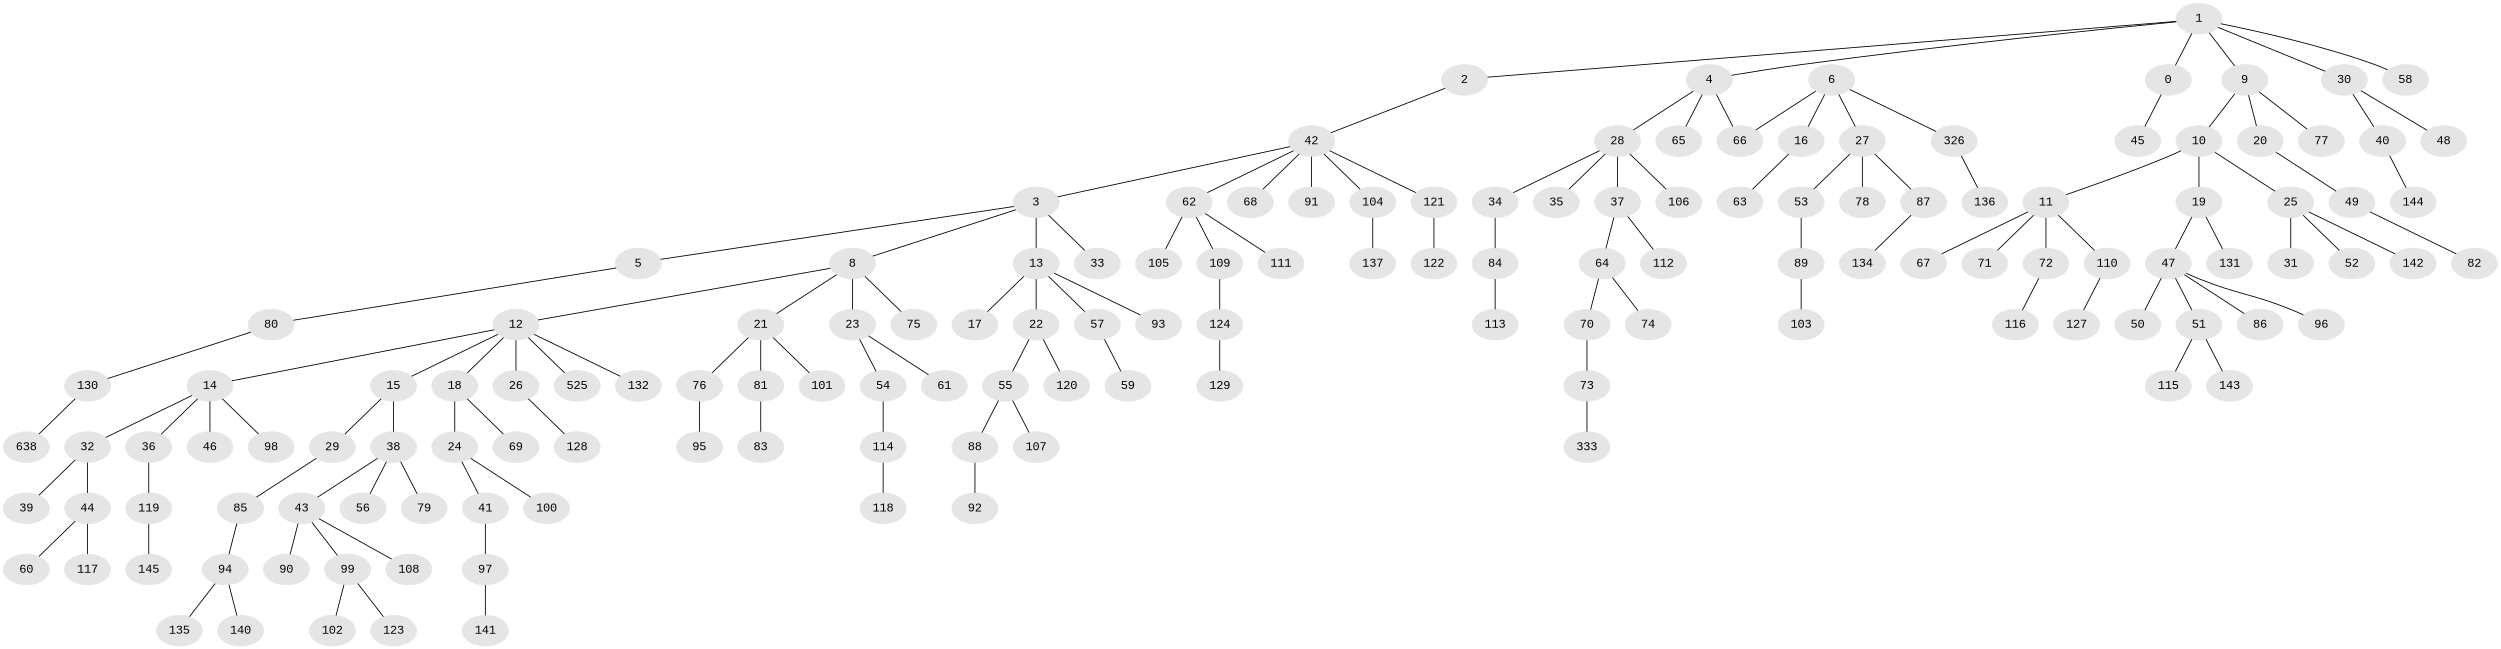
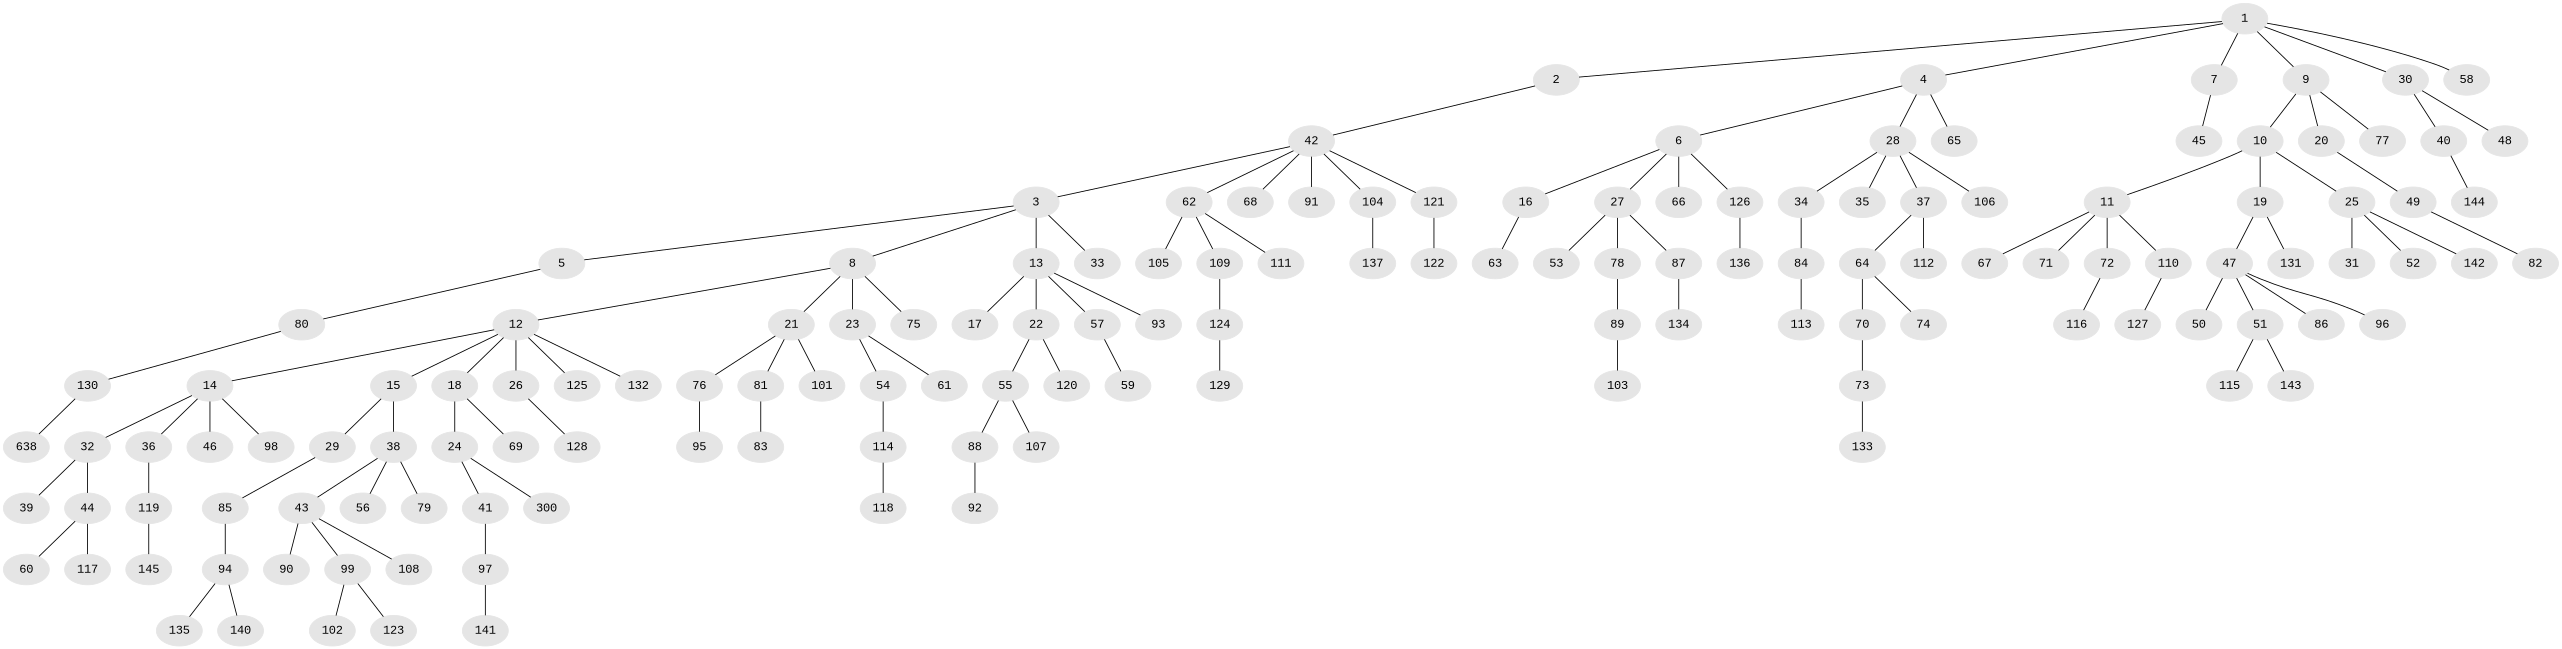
(2168, 80) -> (2214, 80)
(1725, 111) -> (1801, 110)
(1954, 141) -> (1740, 202)
(1801, 233) -> (1618, 294)
(577, 386) -> (577, 386)
(1587, 447) -> (1862, 447)
(547, 508) -> (547, 508)
